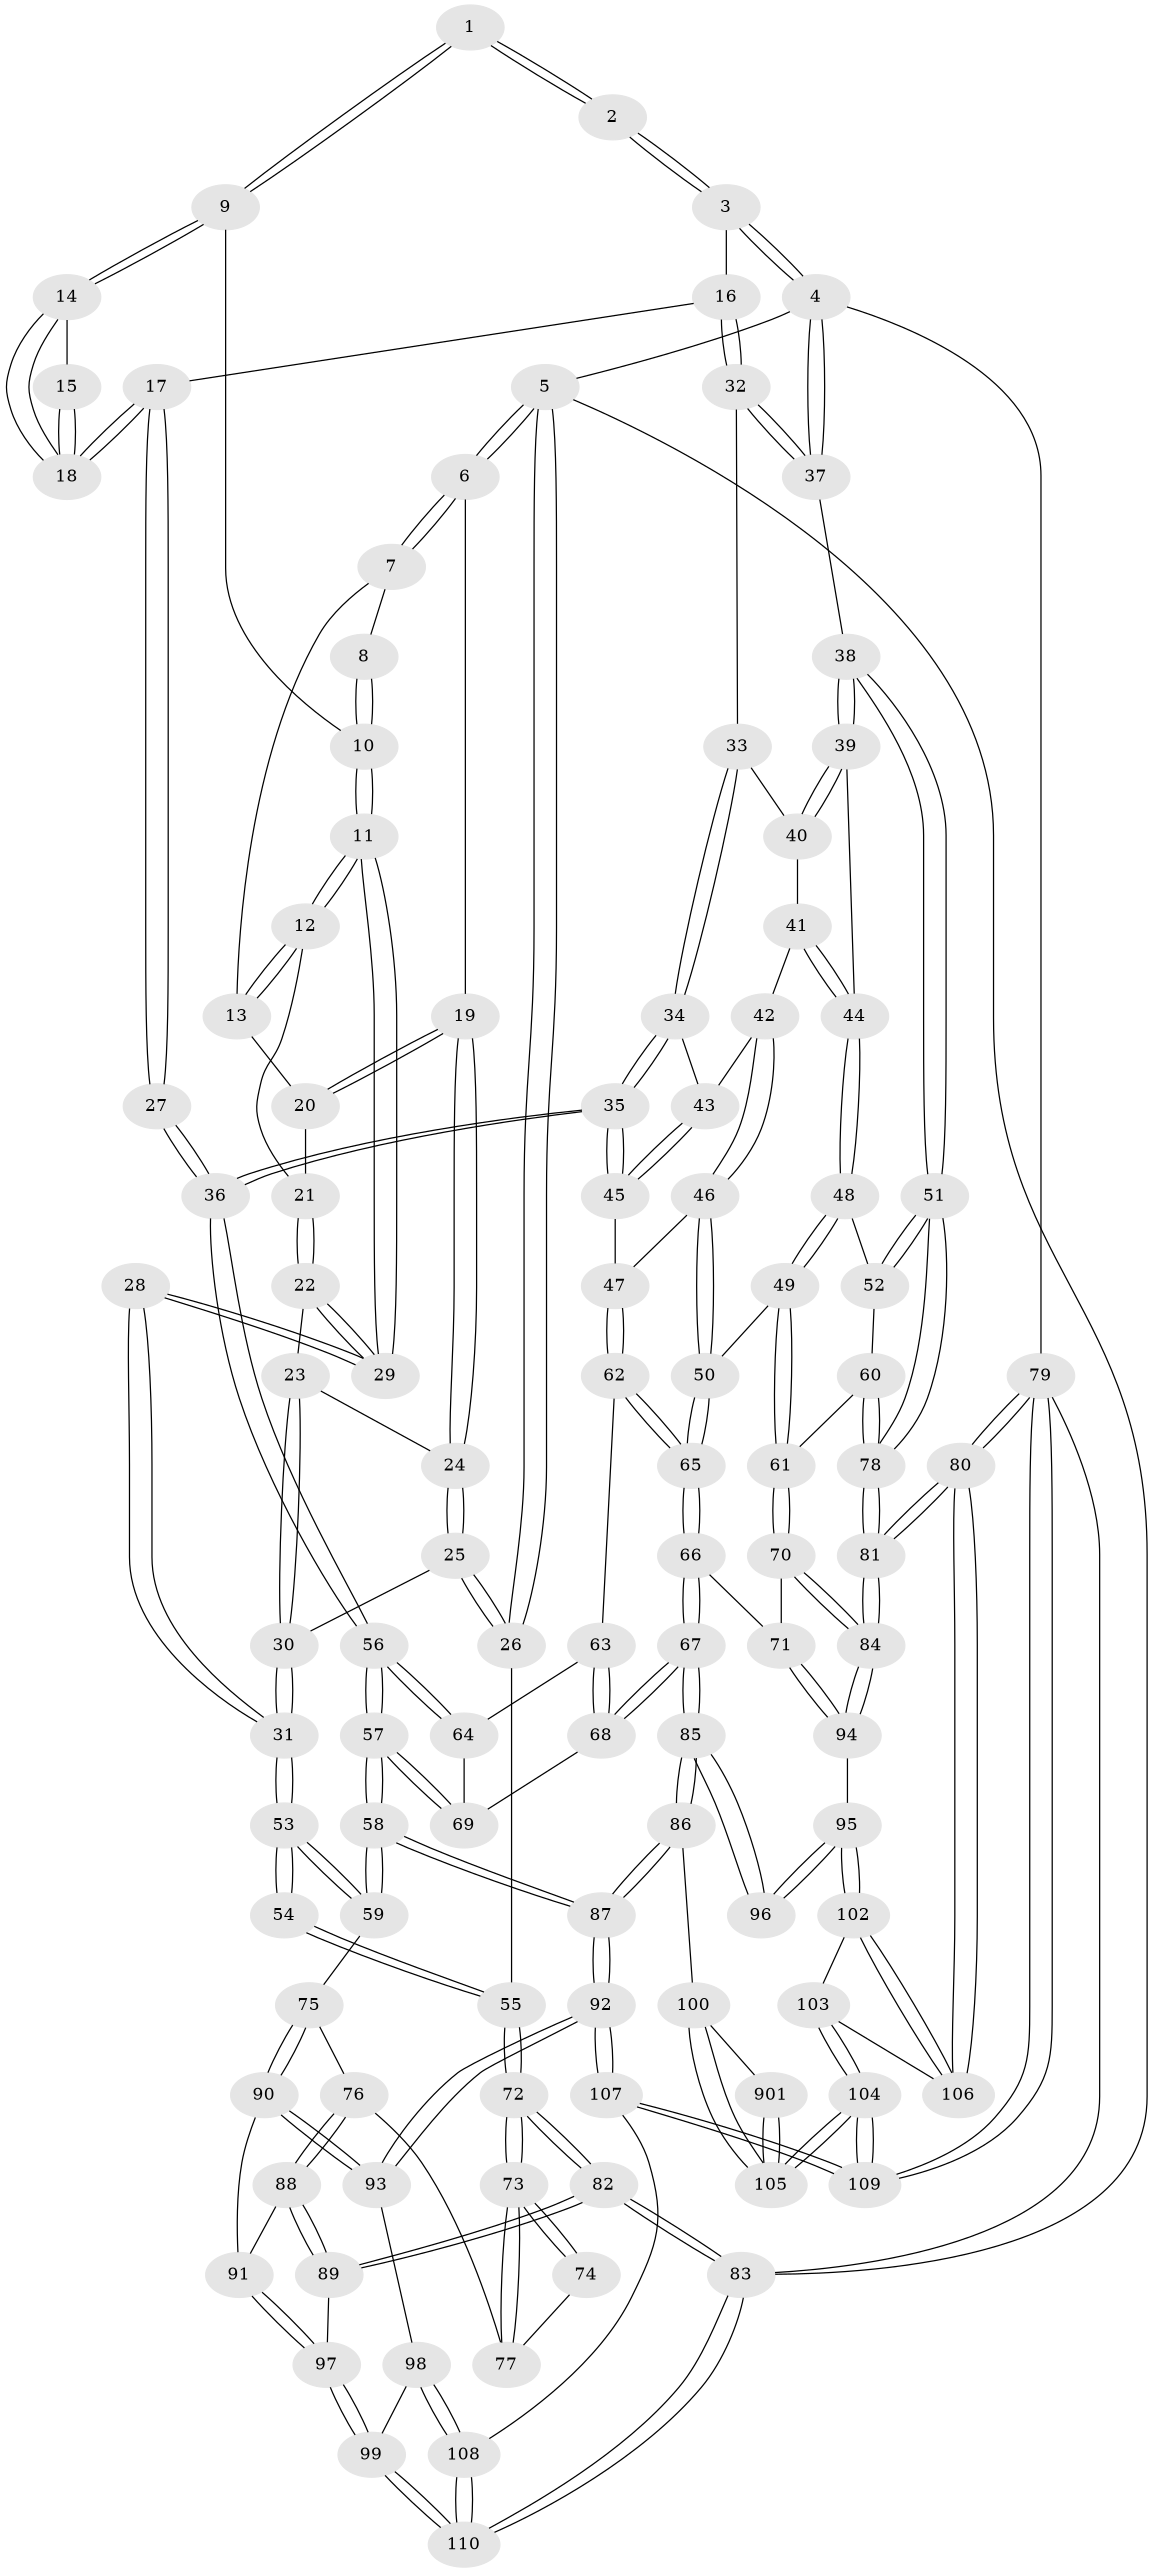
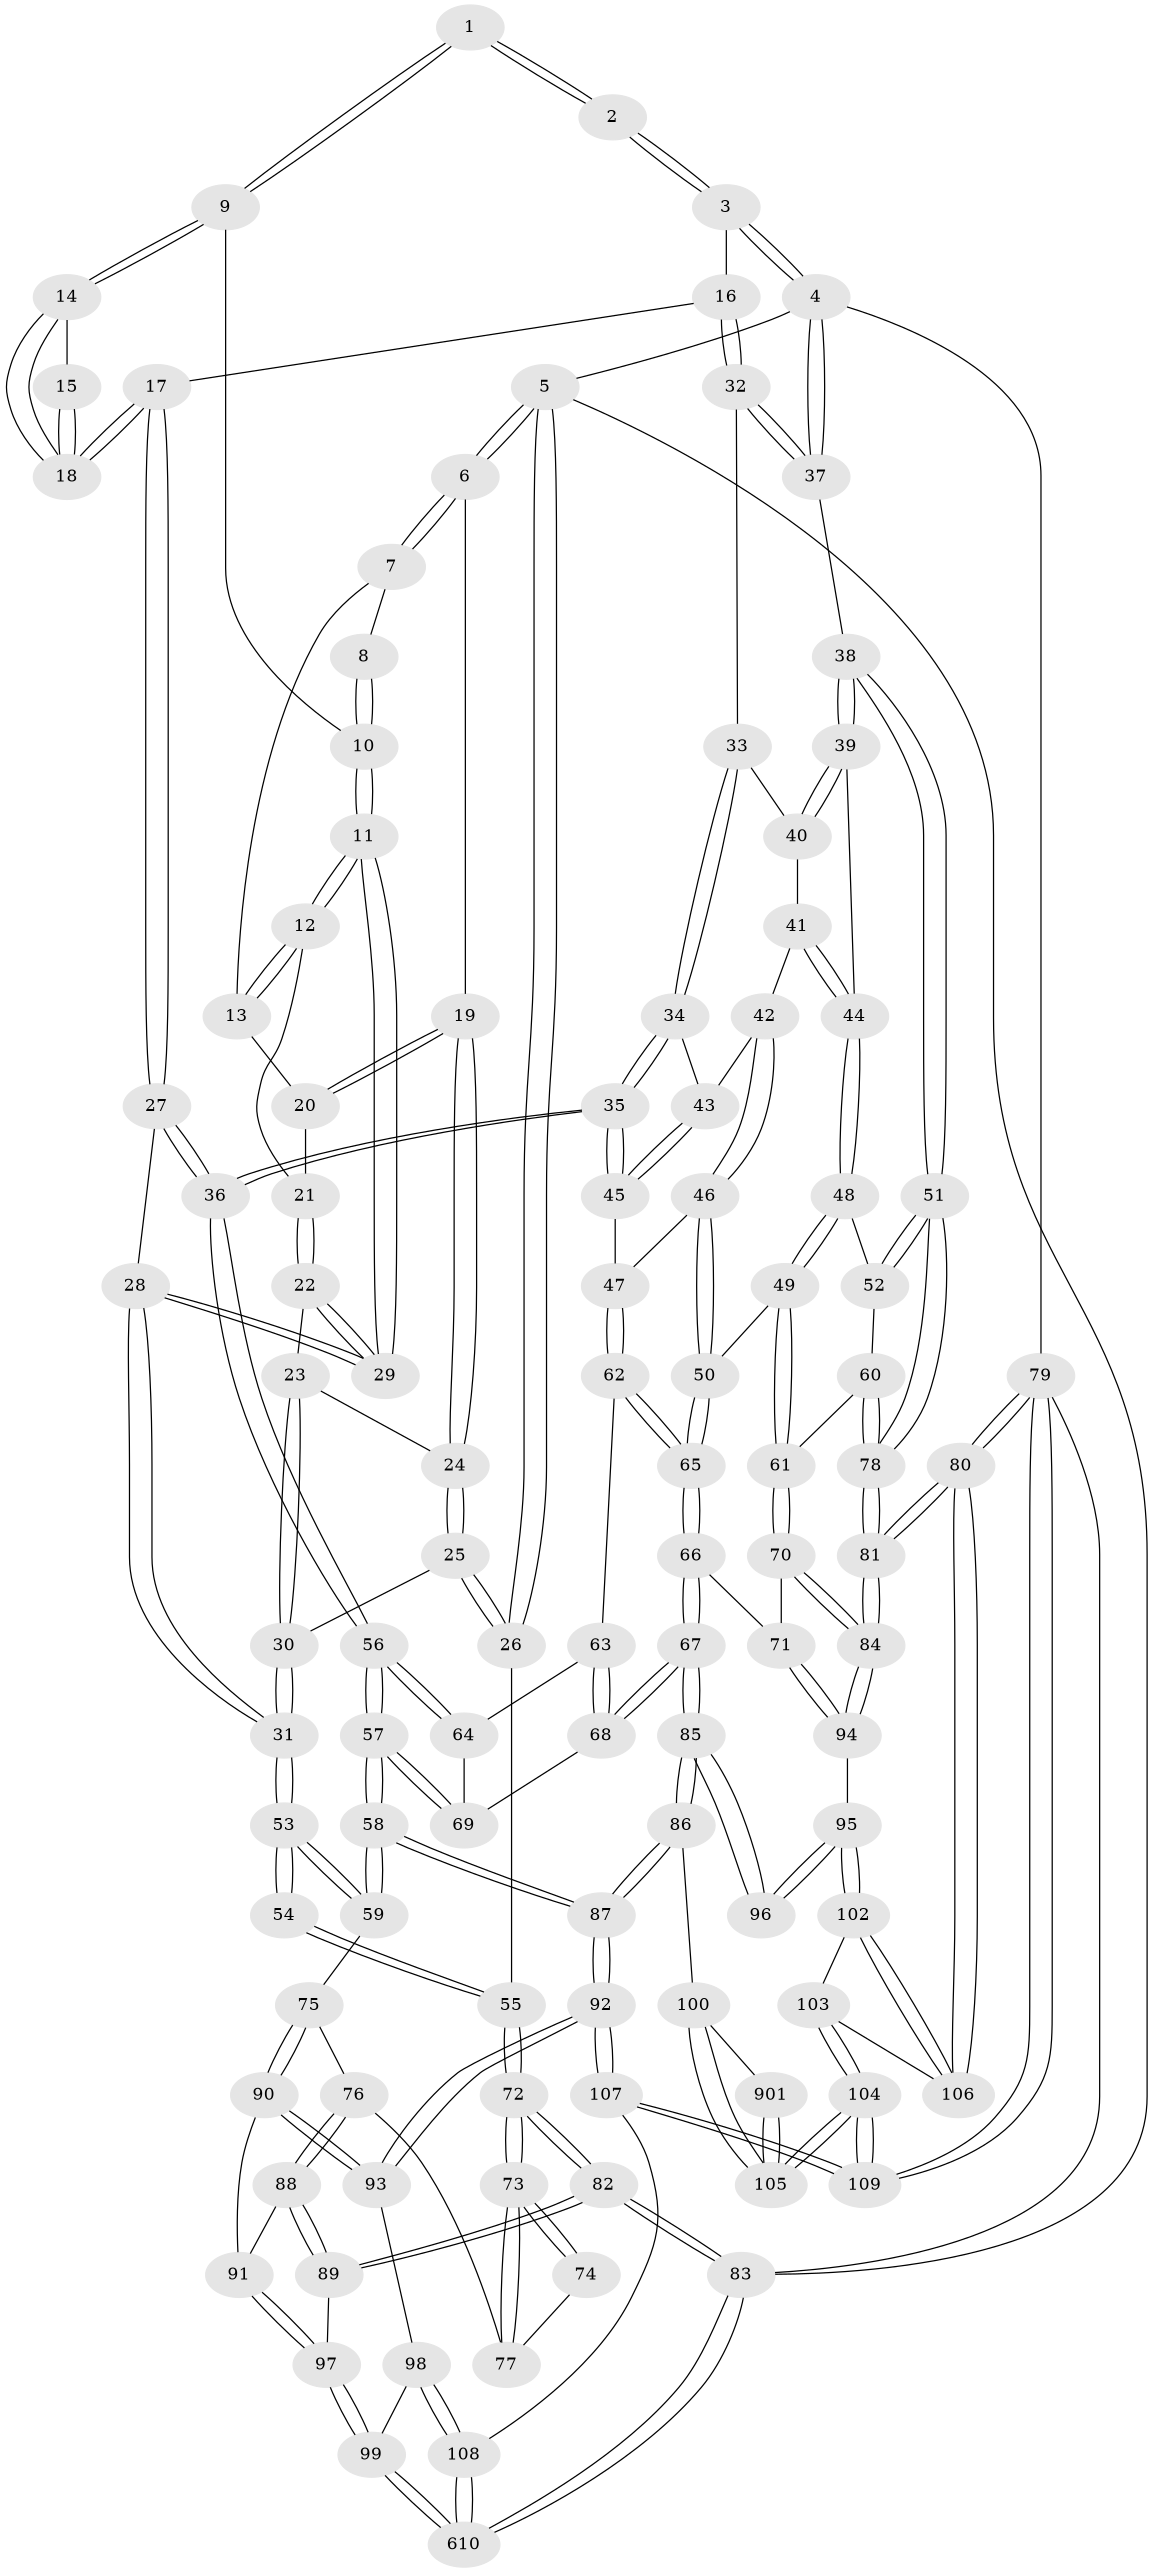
none -> (146, 1196)
(464, 2545) -> (464, 2545)
